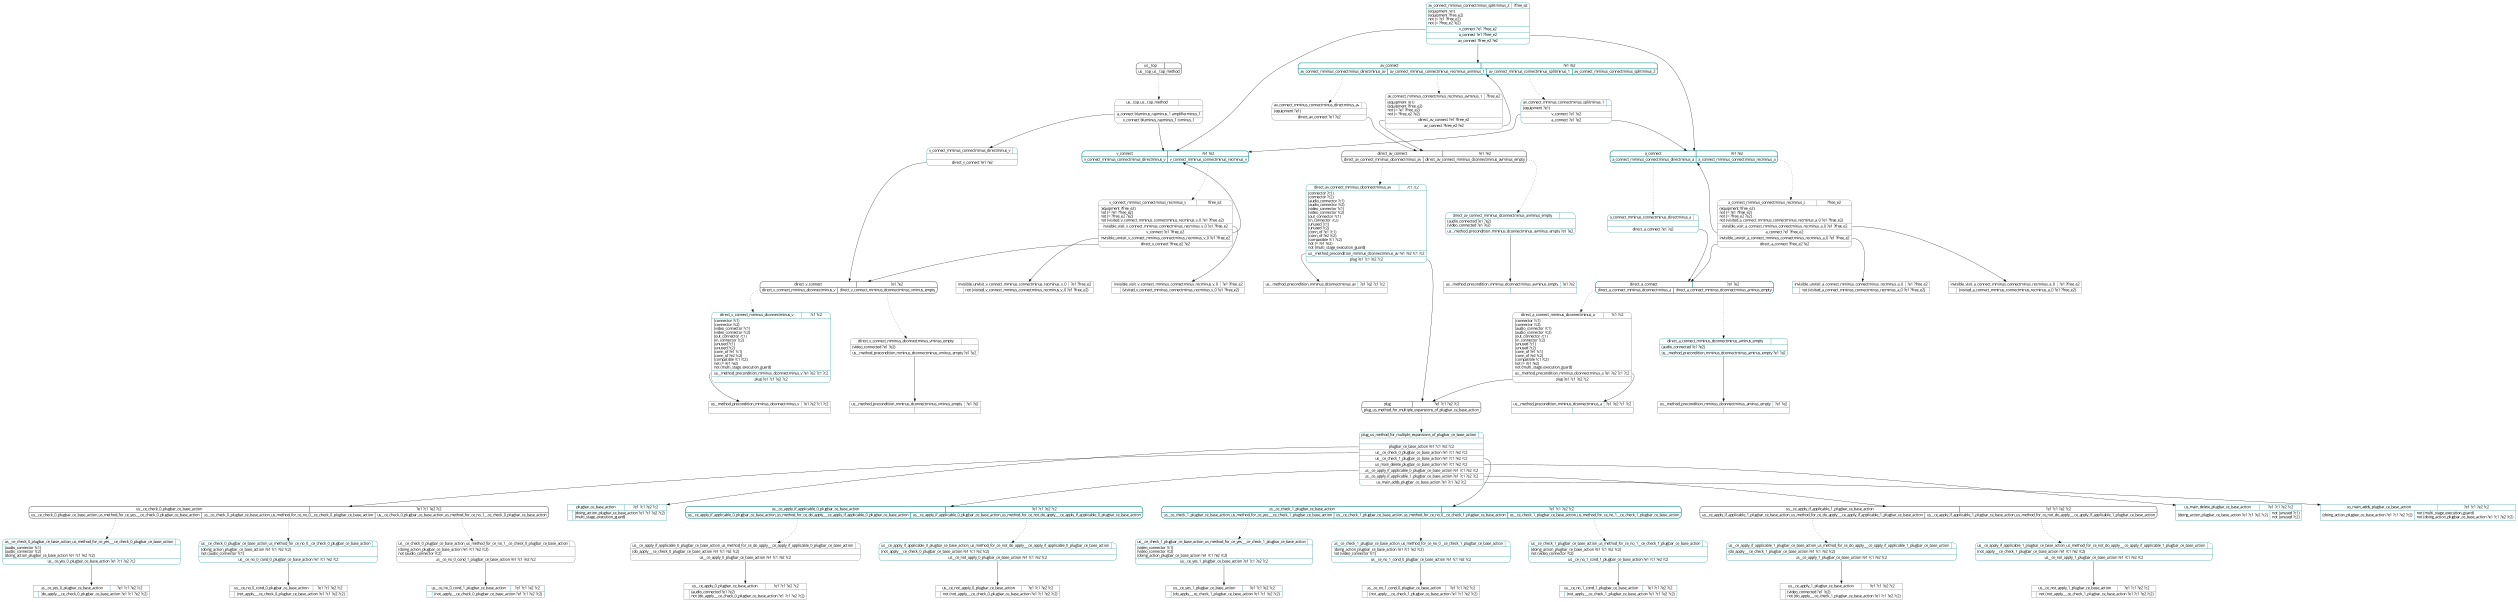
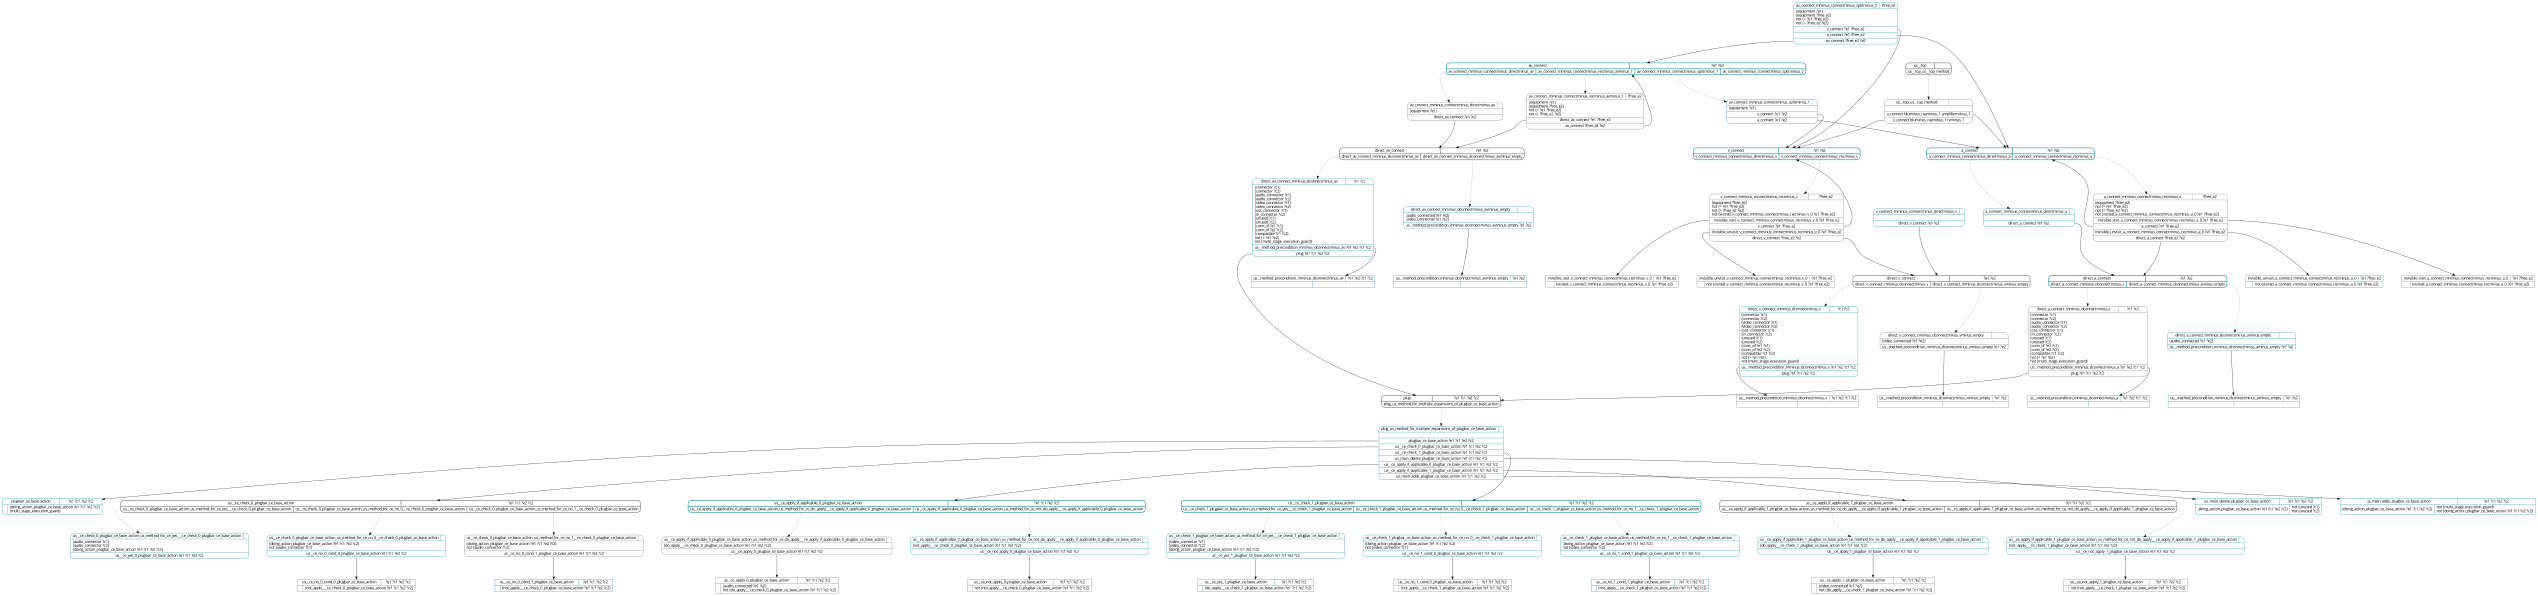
(1052, 124) -> (1990, 129)
(91, 591) -> none
